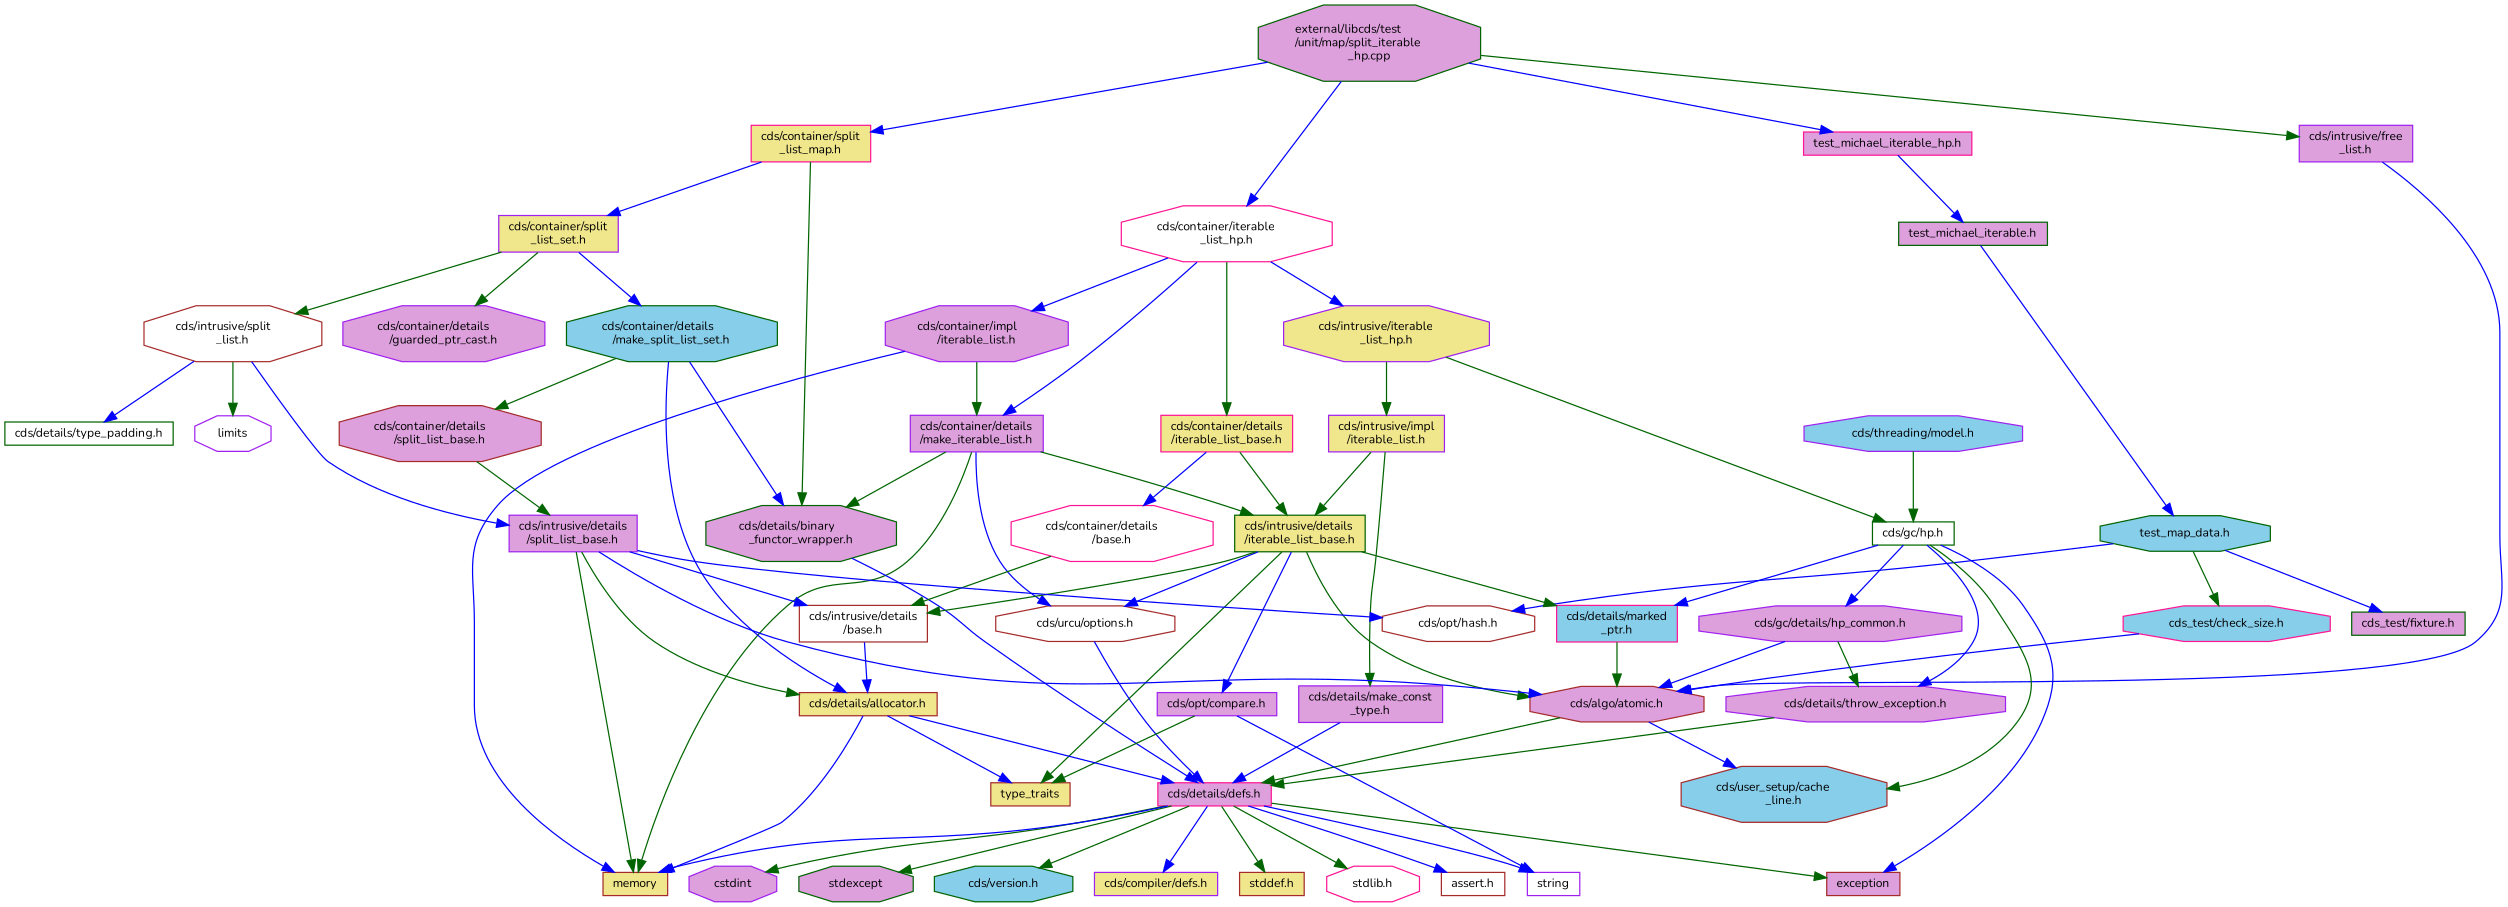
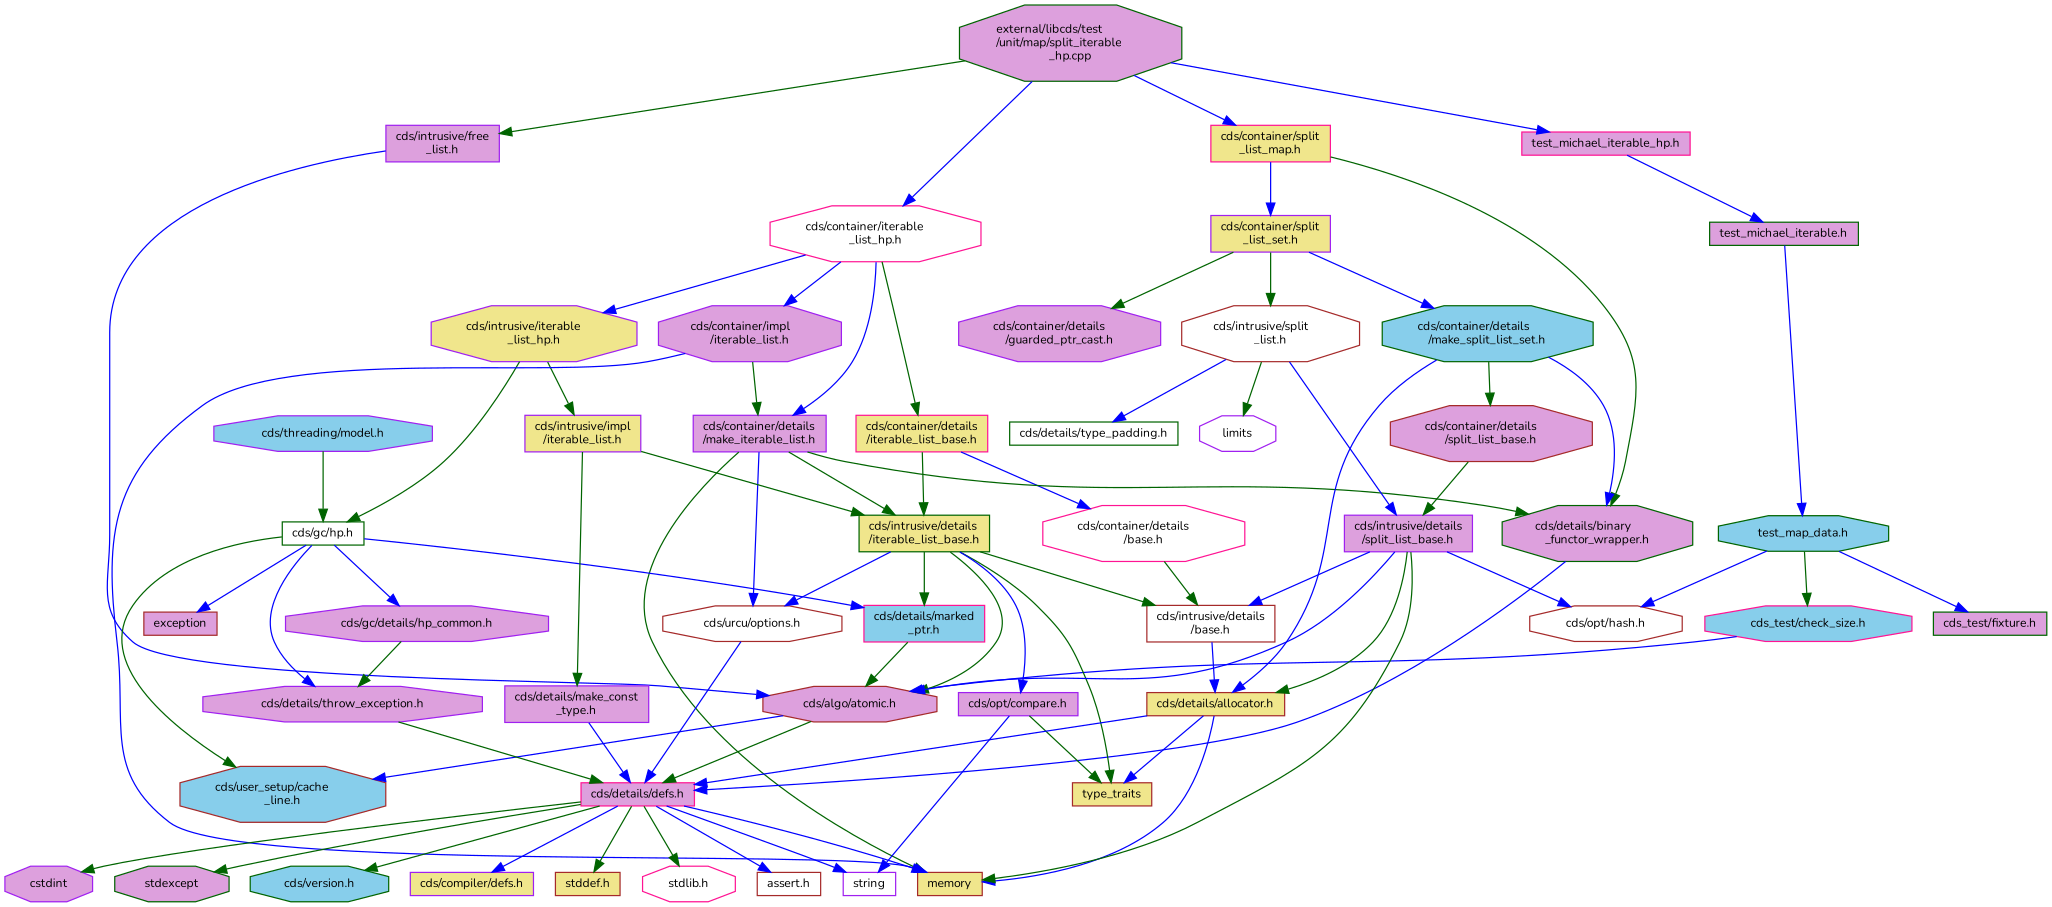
(1728, 662) -> none
(1543, 840) -> none
